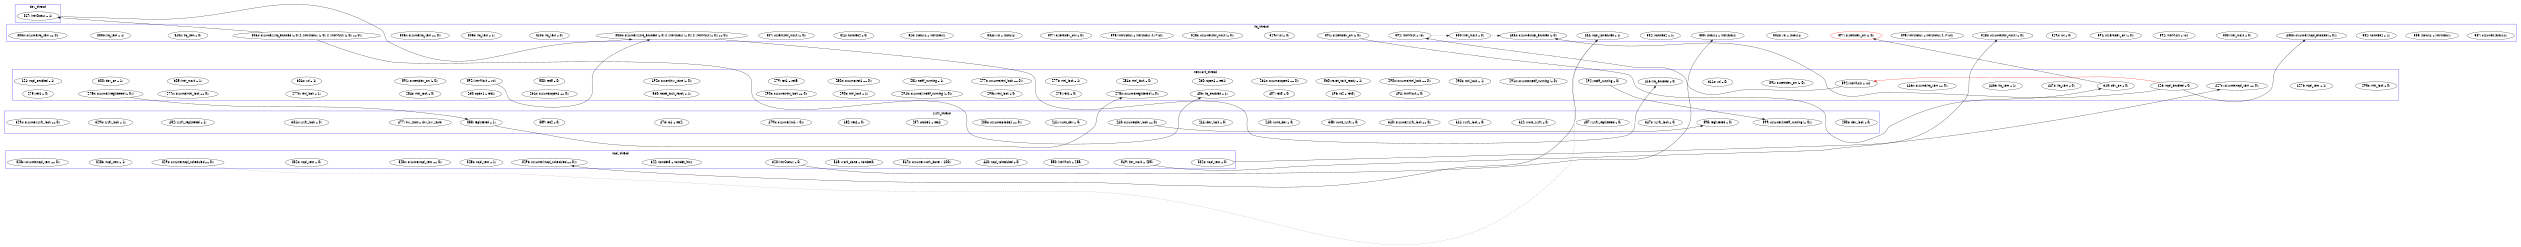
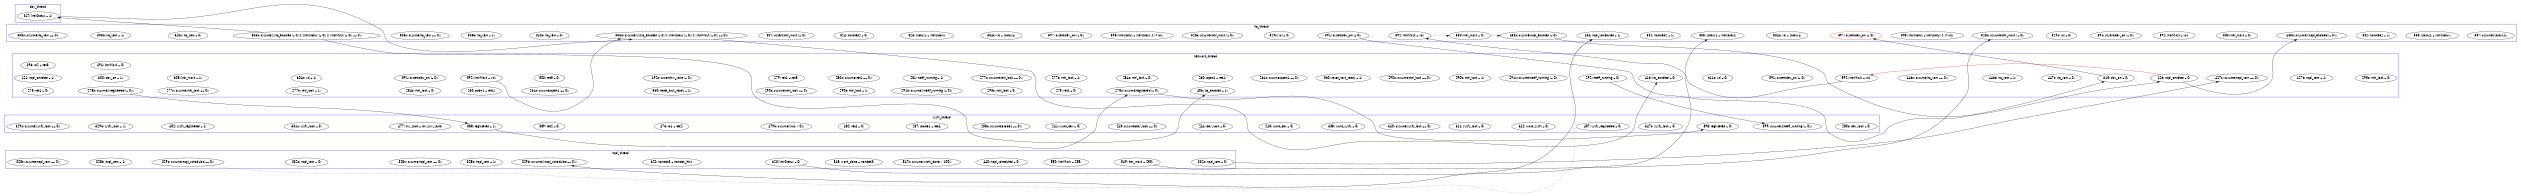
(1279, 94) -> none
(1851, 96) -> (1853, 95)
(1429, 131) -> (1423, 139)
